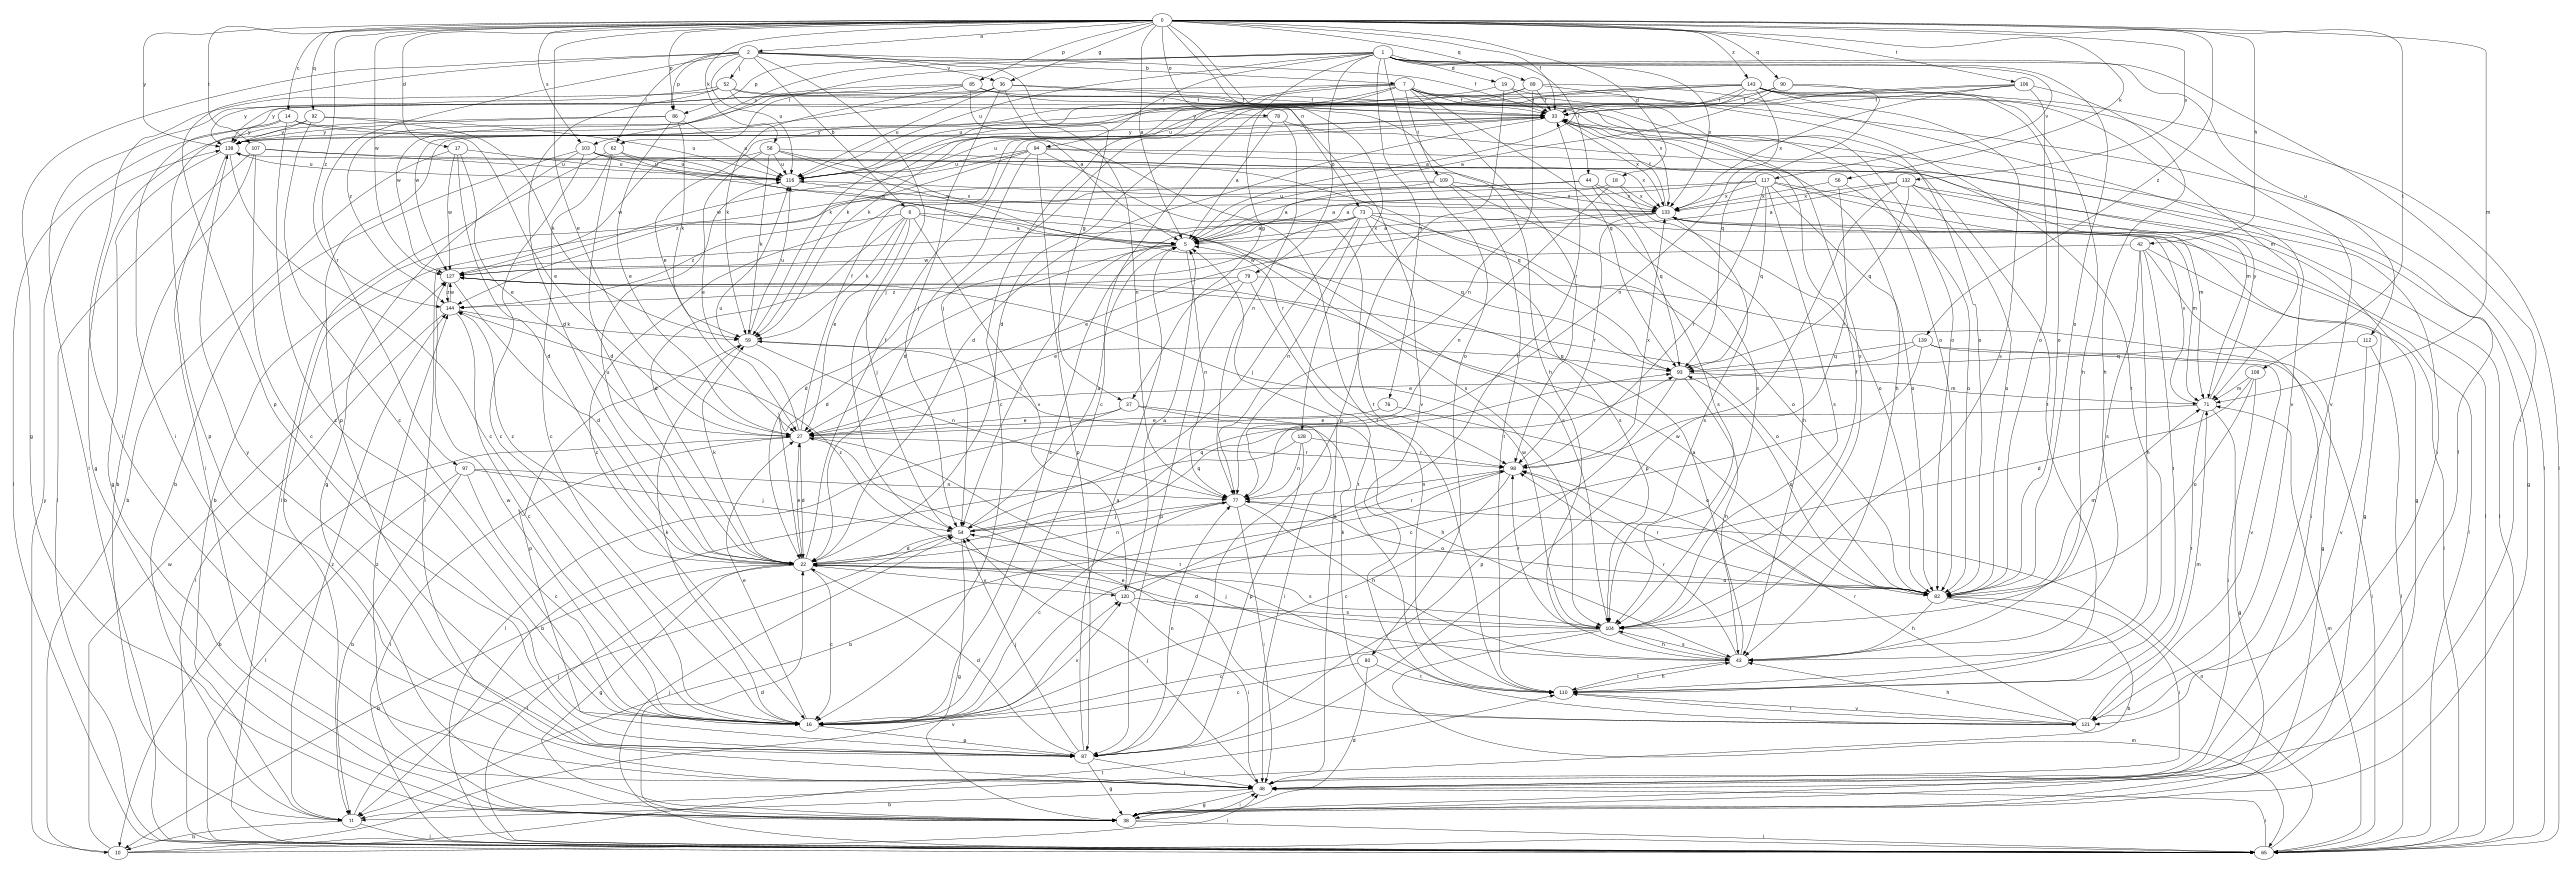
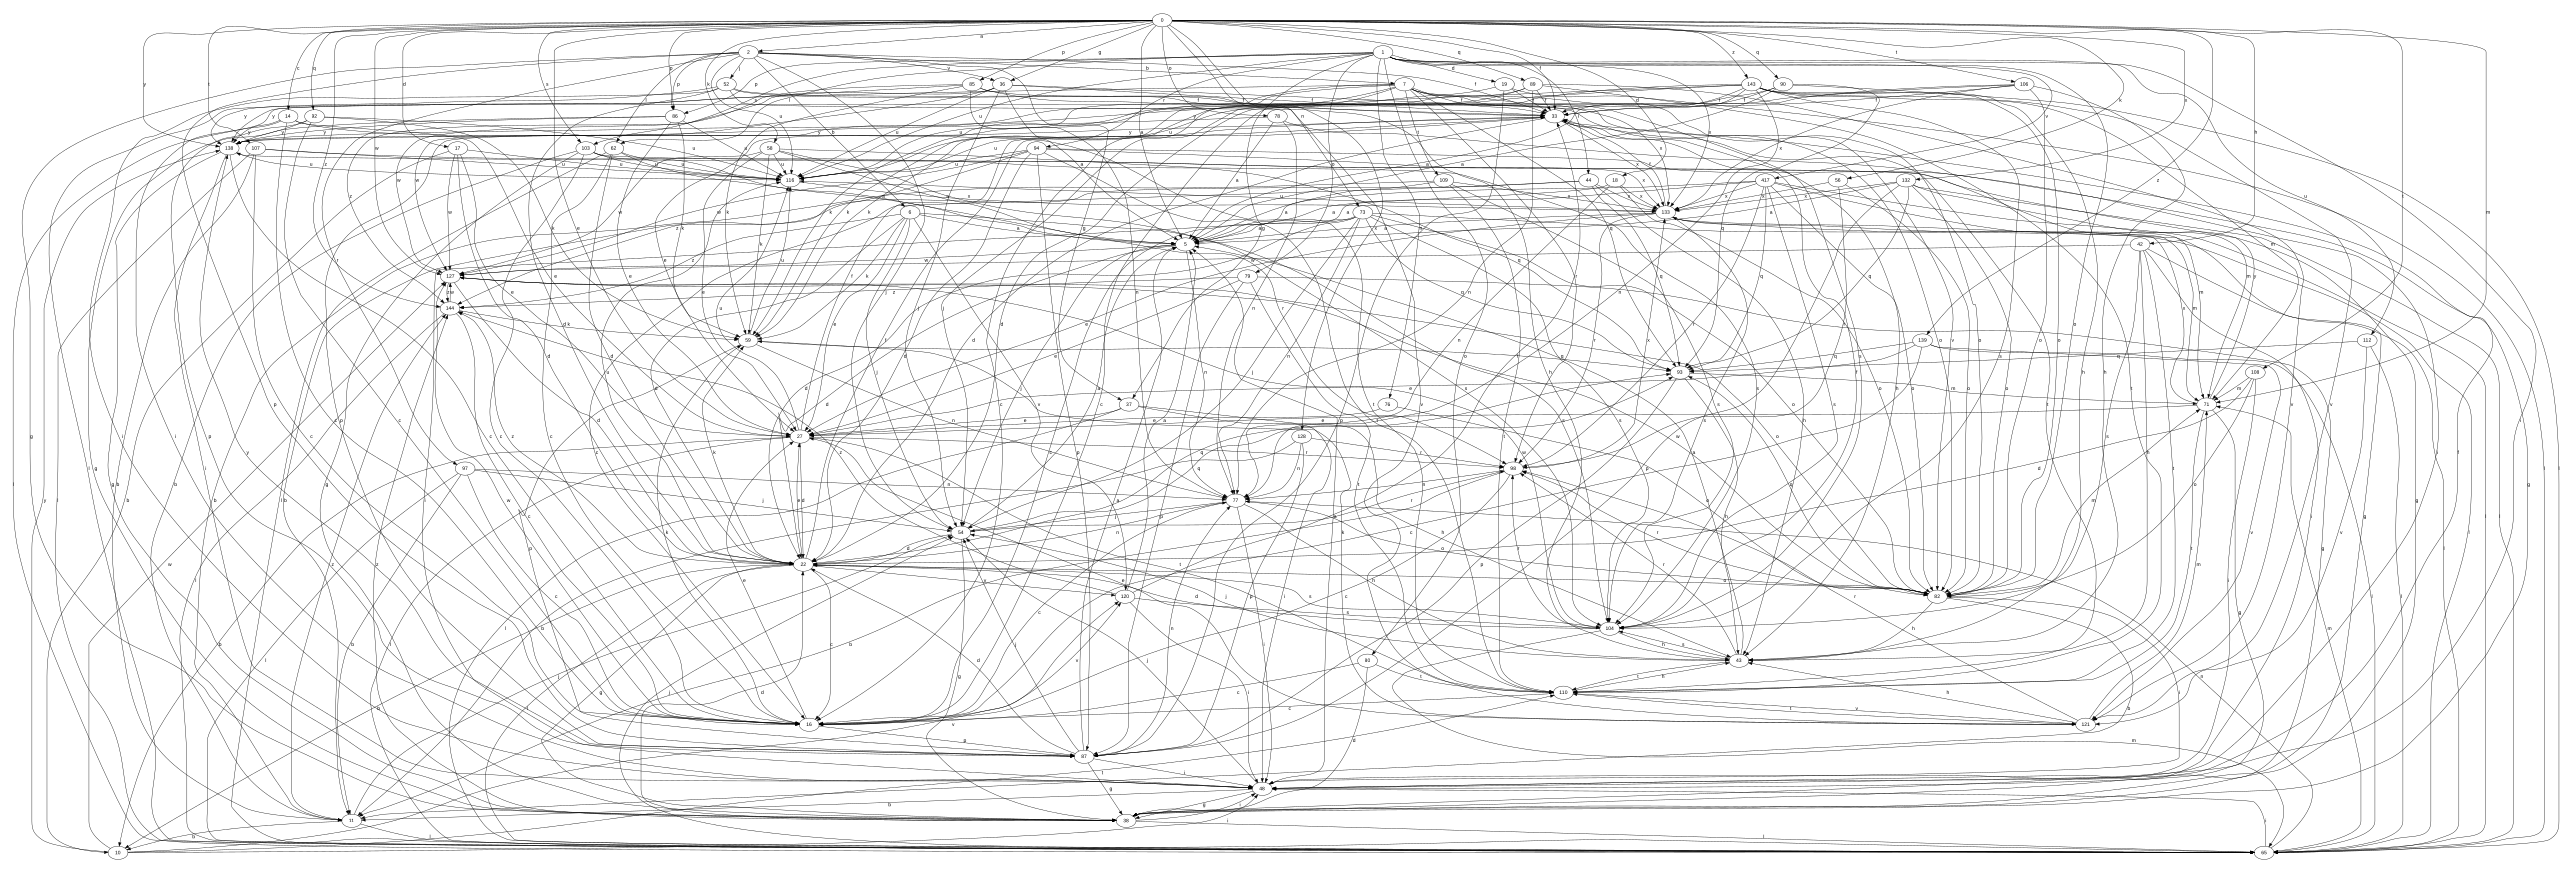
(1765, 180) -> (1765, 180)
(1953, 340) -> (1953, 340)
(1211, 676) -> (1207, 710)
